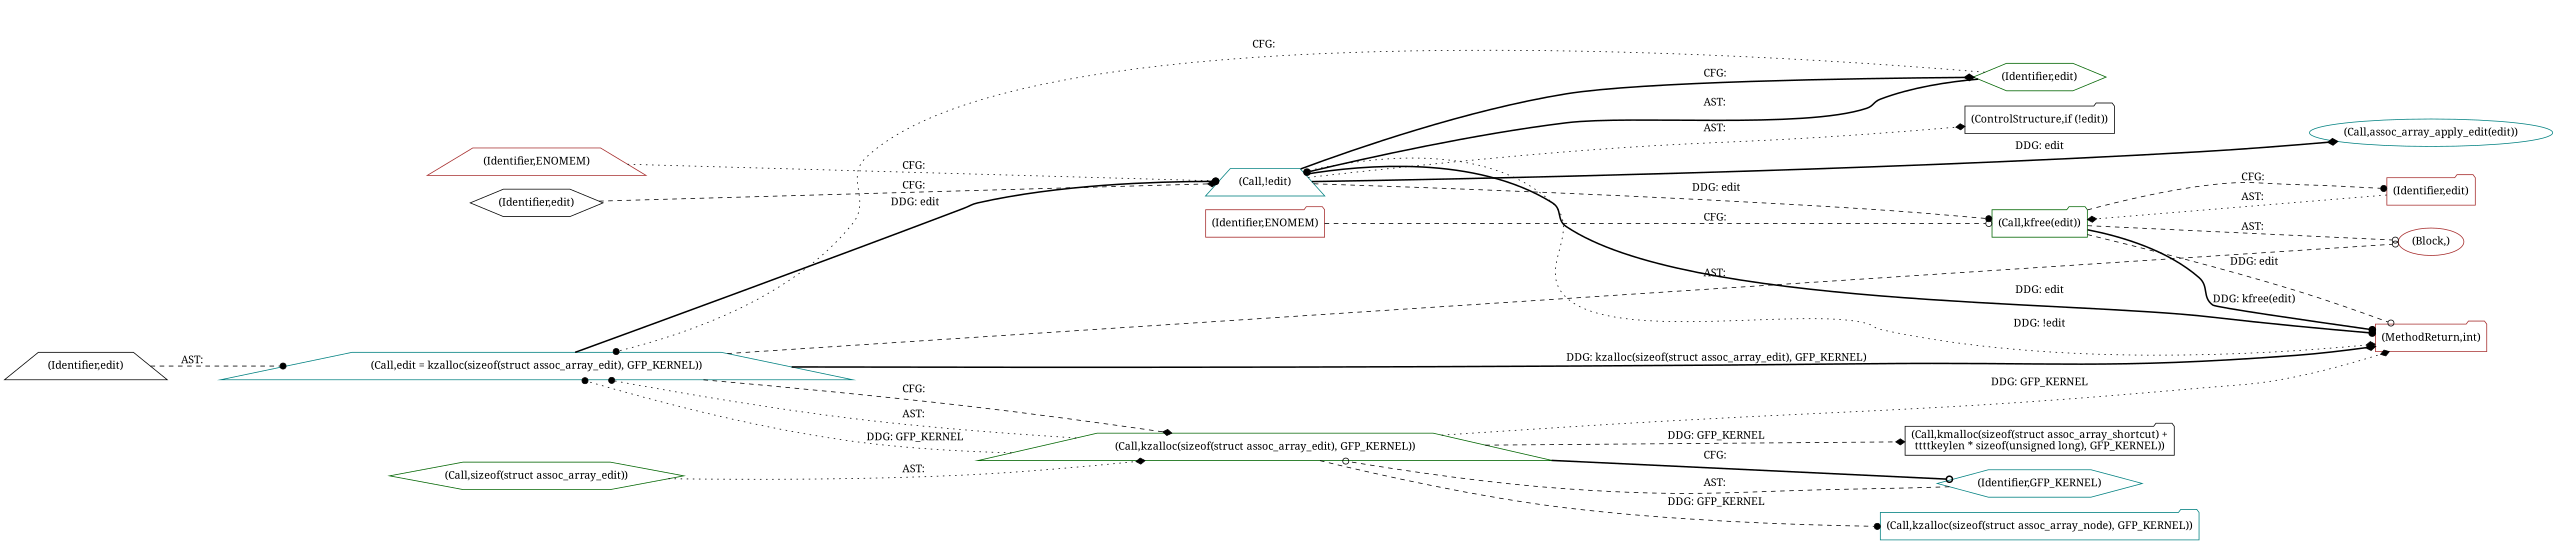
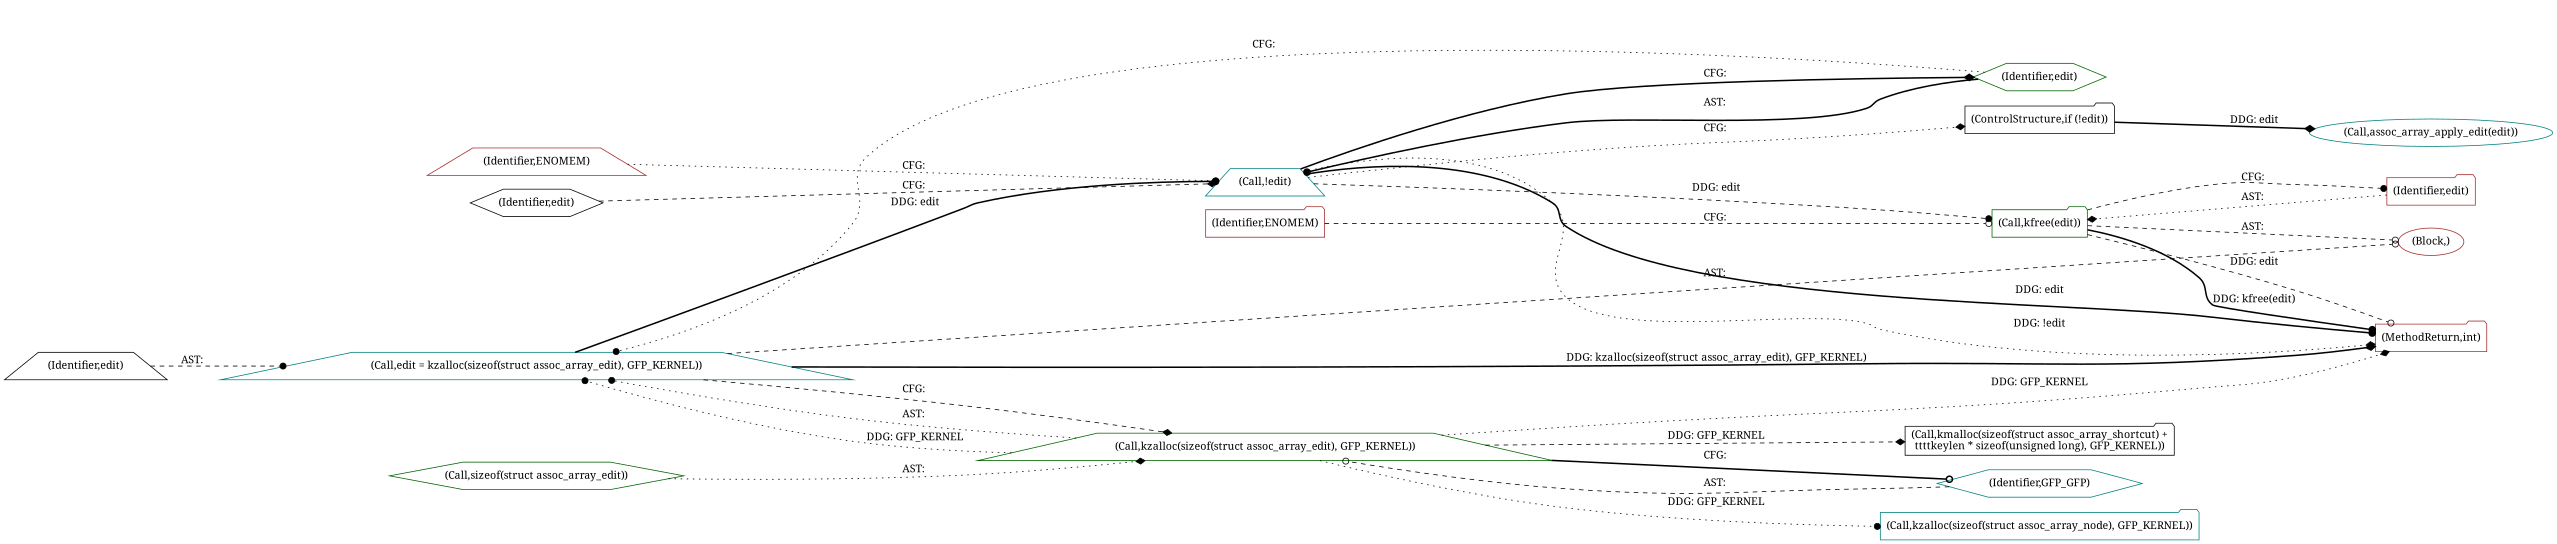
(1716, 129) -> (1716, 129)
(1820, 169) -> (2210, 125)
(2040, 483) -> (2040, 483)
(1595, 511) -> (1595, 511)
